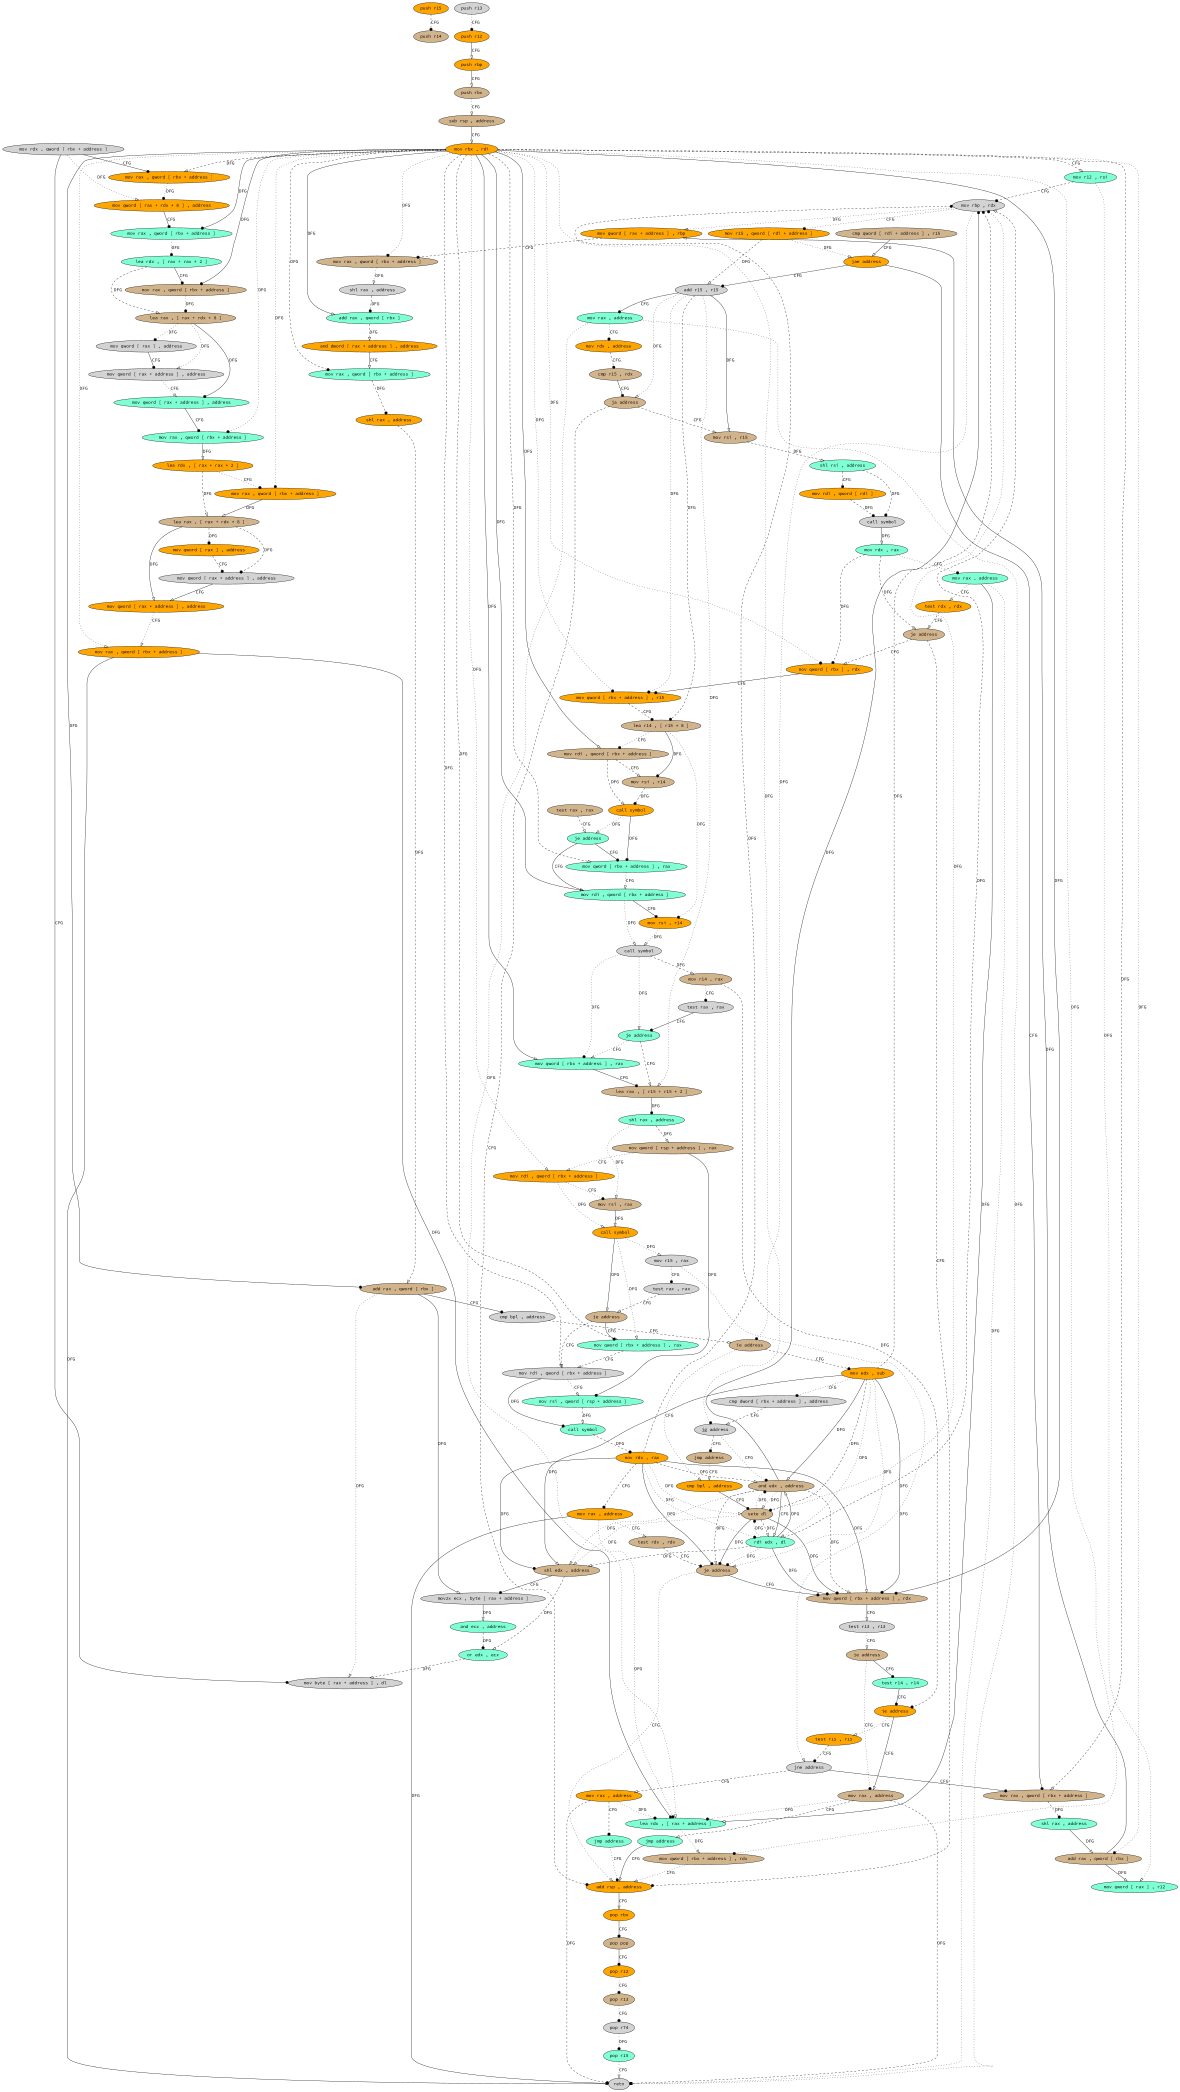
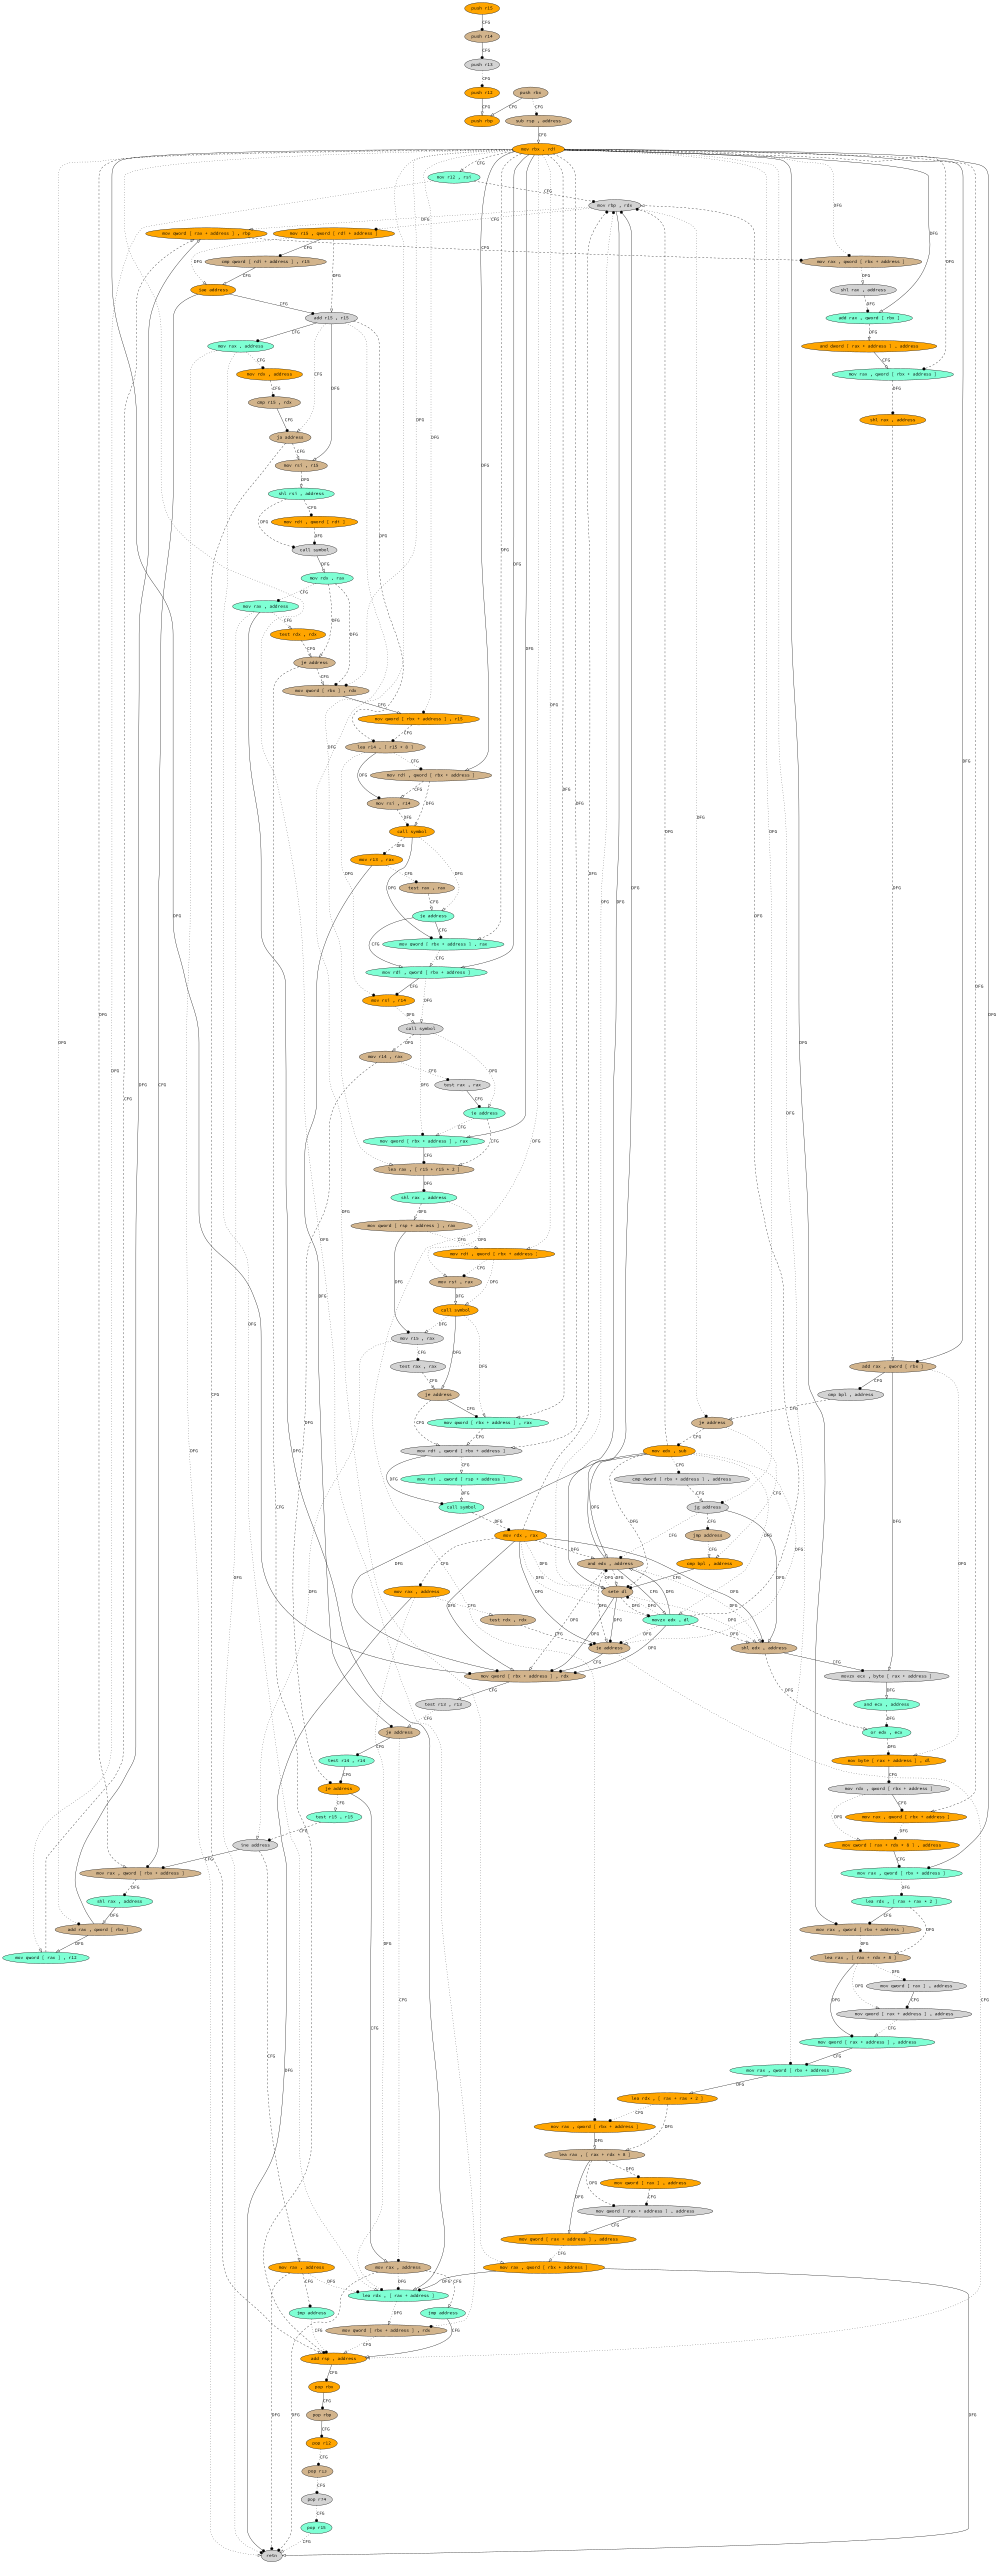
(431, 21) -> (482, 21)
none -> (482, 49)
(472, 77) -> (508, 106)
(472, 105) -> (534, 106)
none -> (301, 247)
(657, 346) -> (318, 374)
(670, 495) -> none
(829, 670) -> (326, 691)
(728, 683) -> (370, 704)
none -> (377, 860)
none -> (616, 917)
(55, 1014) -> (889, 1774)
none -> (124, 1097)
(486, 1158) -> (211, 1410)
(708, 1307) -> (395, 1282)
(644, 1422) -> (776, 1562)
(770, 1499) -> (615, 1576)
(770, 1542) -> (670, 1620)
(419, 1668) -> (888, 1745)
(345, 1683) -> (889, 1761)
(834, 1739) -> (334, 1817)
(619, 1899) -> (329, 2372)
(619, 1943) -> (322, 2415)
(623, 2042) -> (321, 2514)
